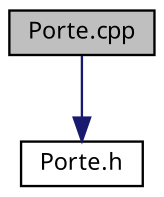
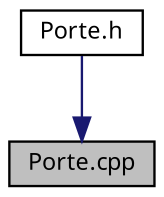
(82, 87) -> (82, 87)
